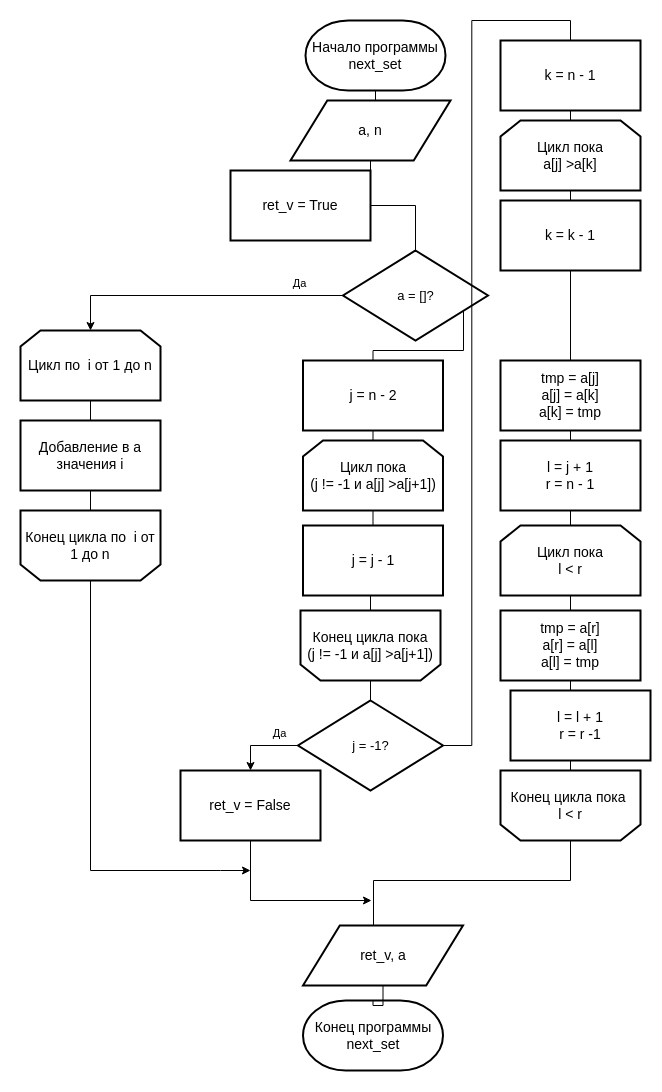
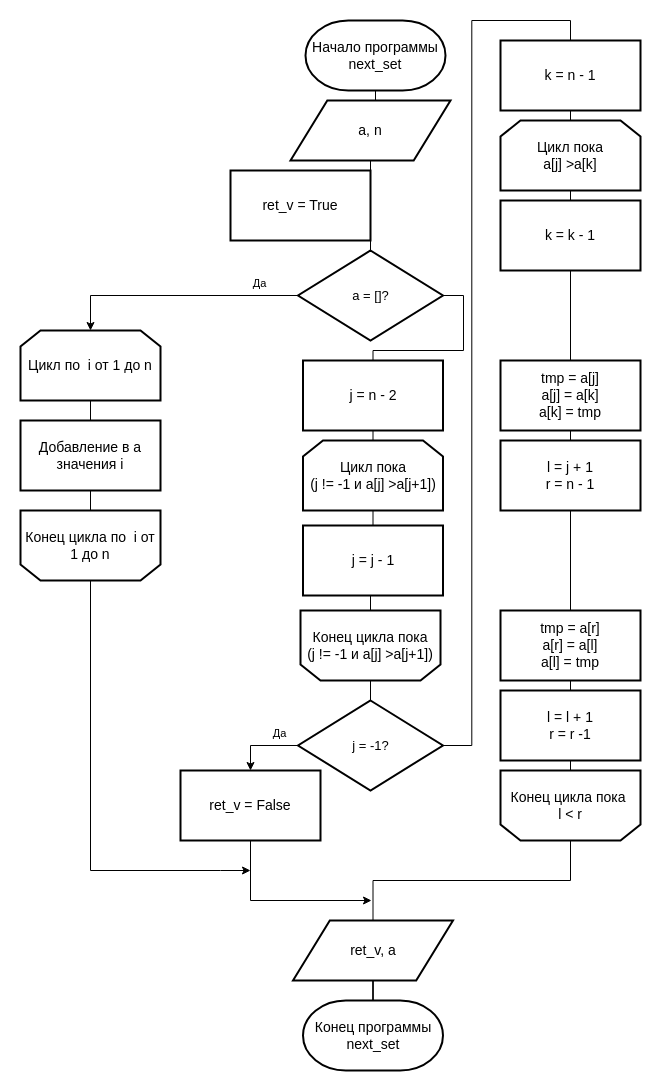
(416, 296) -> (371, 296)
(571, 561) -> none
(581, 726) -> (571, 726)
(383, 956) -> (373, 951)
